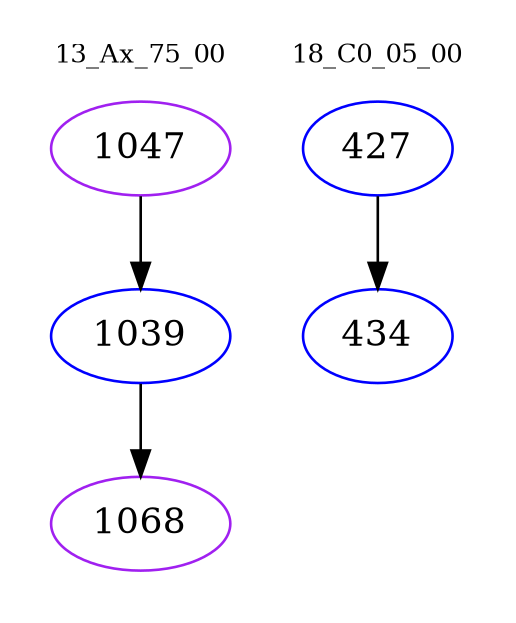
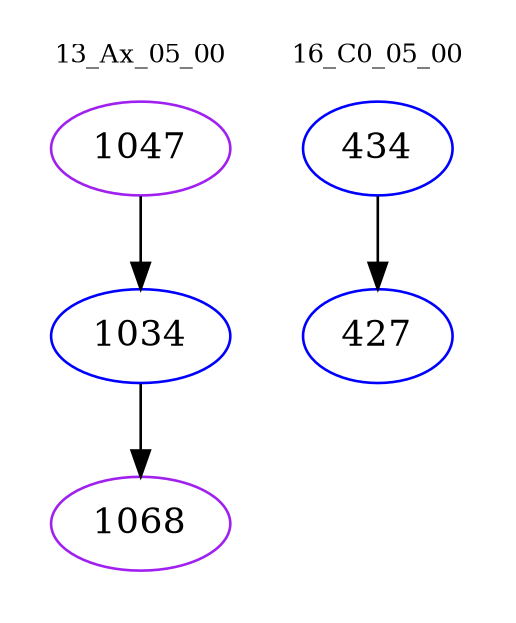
(141, 56) -> (141, 56)
(378, 56) -> (378, 56)
(378, 230) -> (378, 230)
(141, 336) -> (141, 336)
